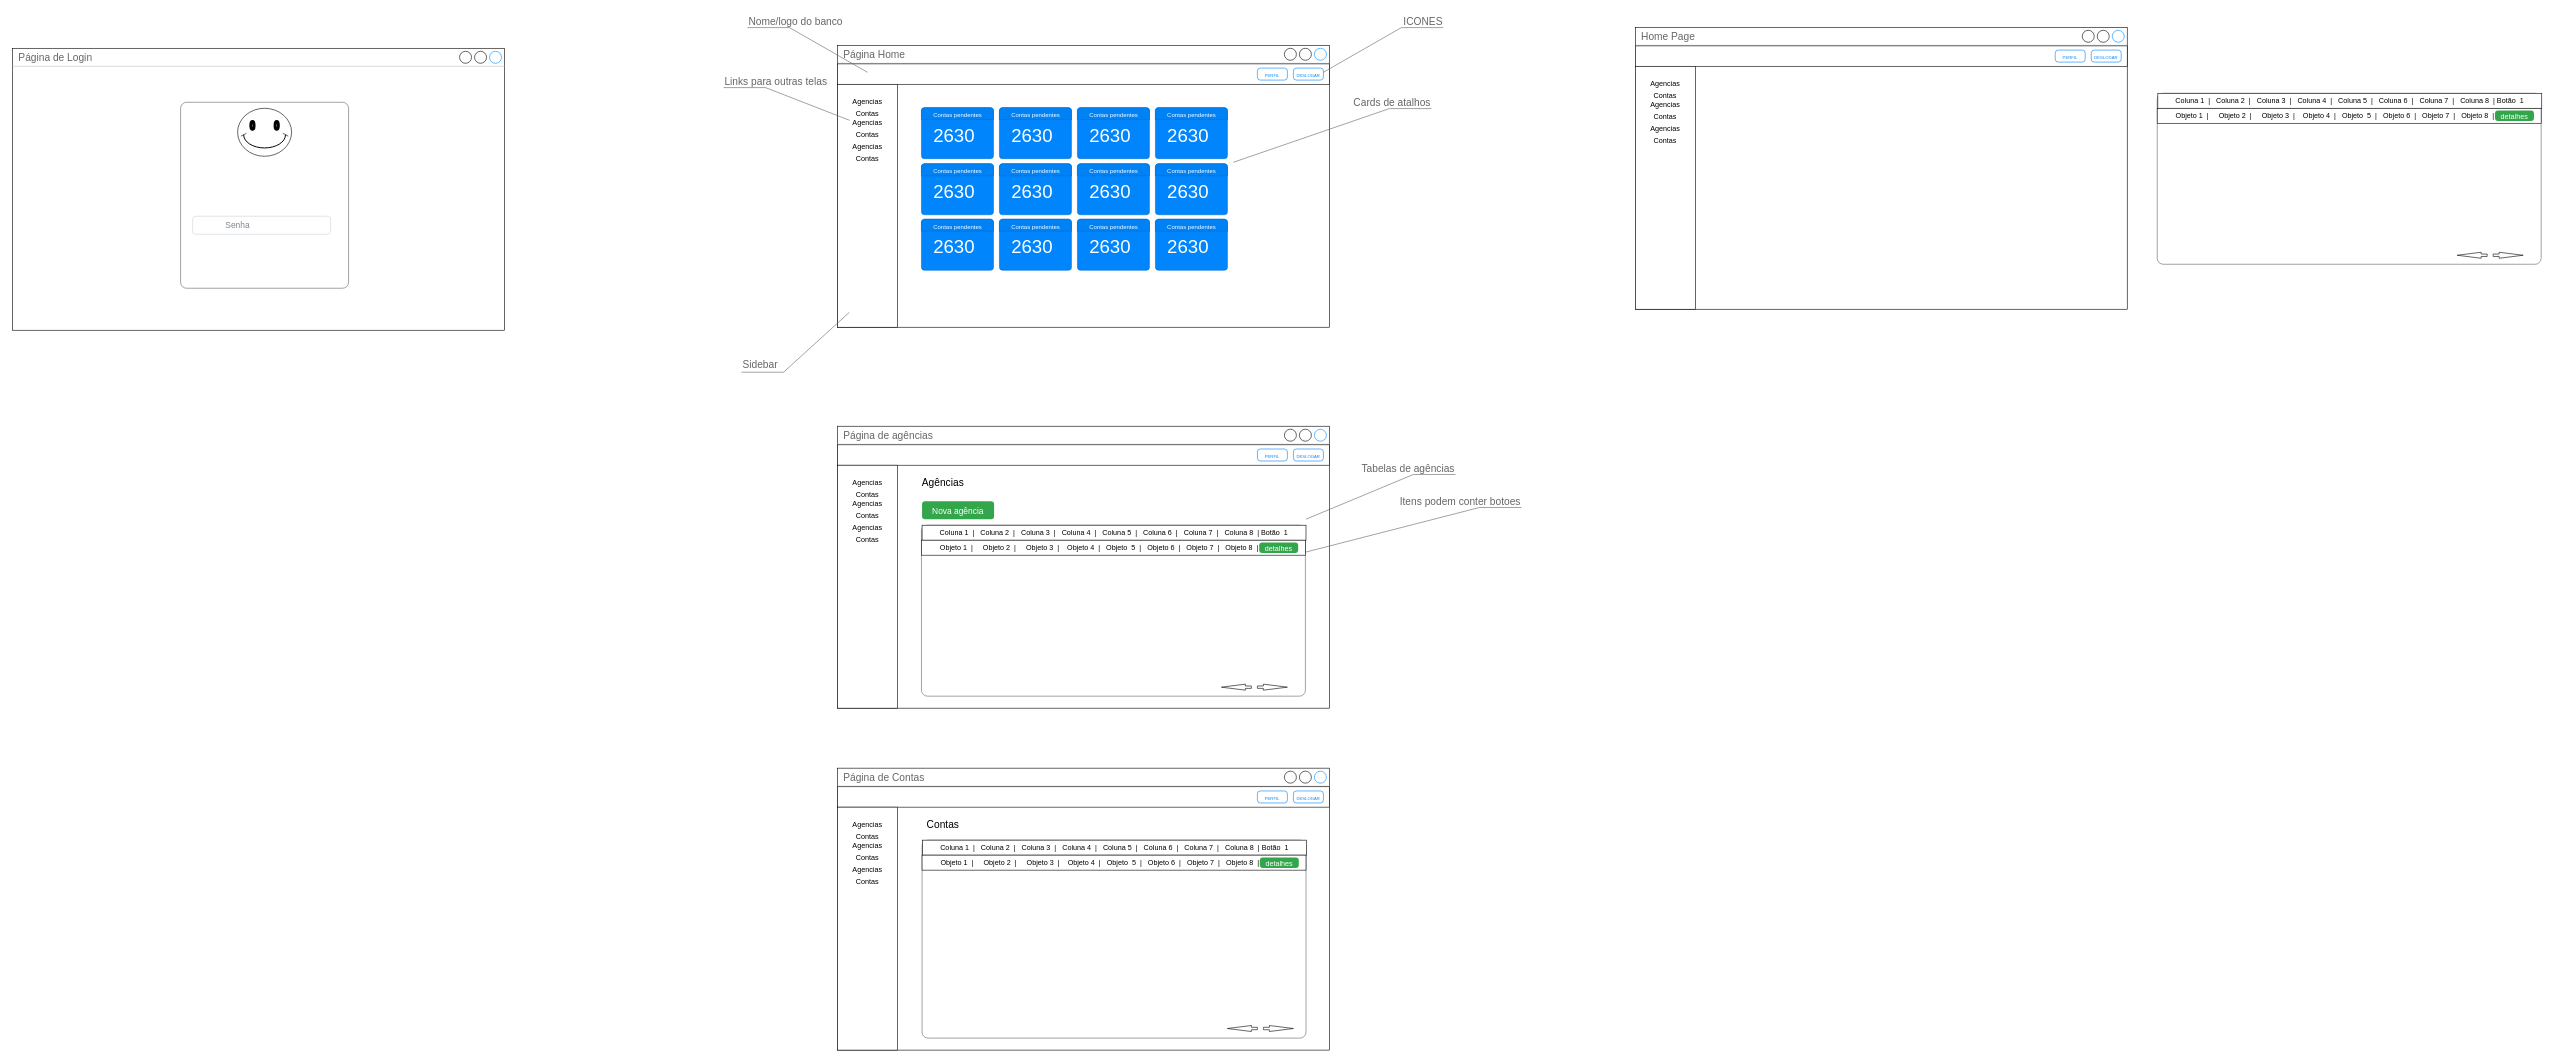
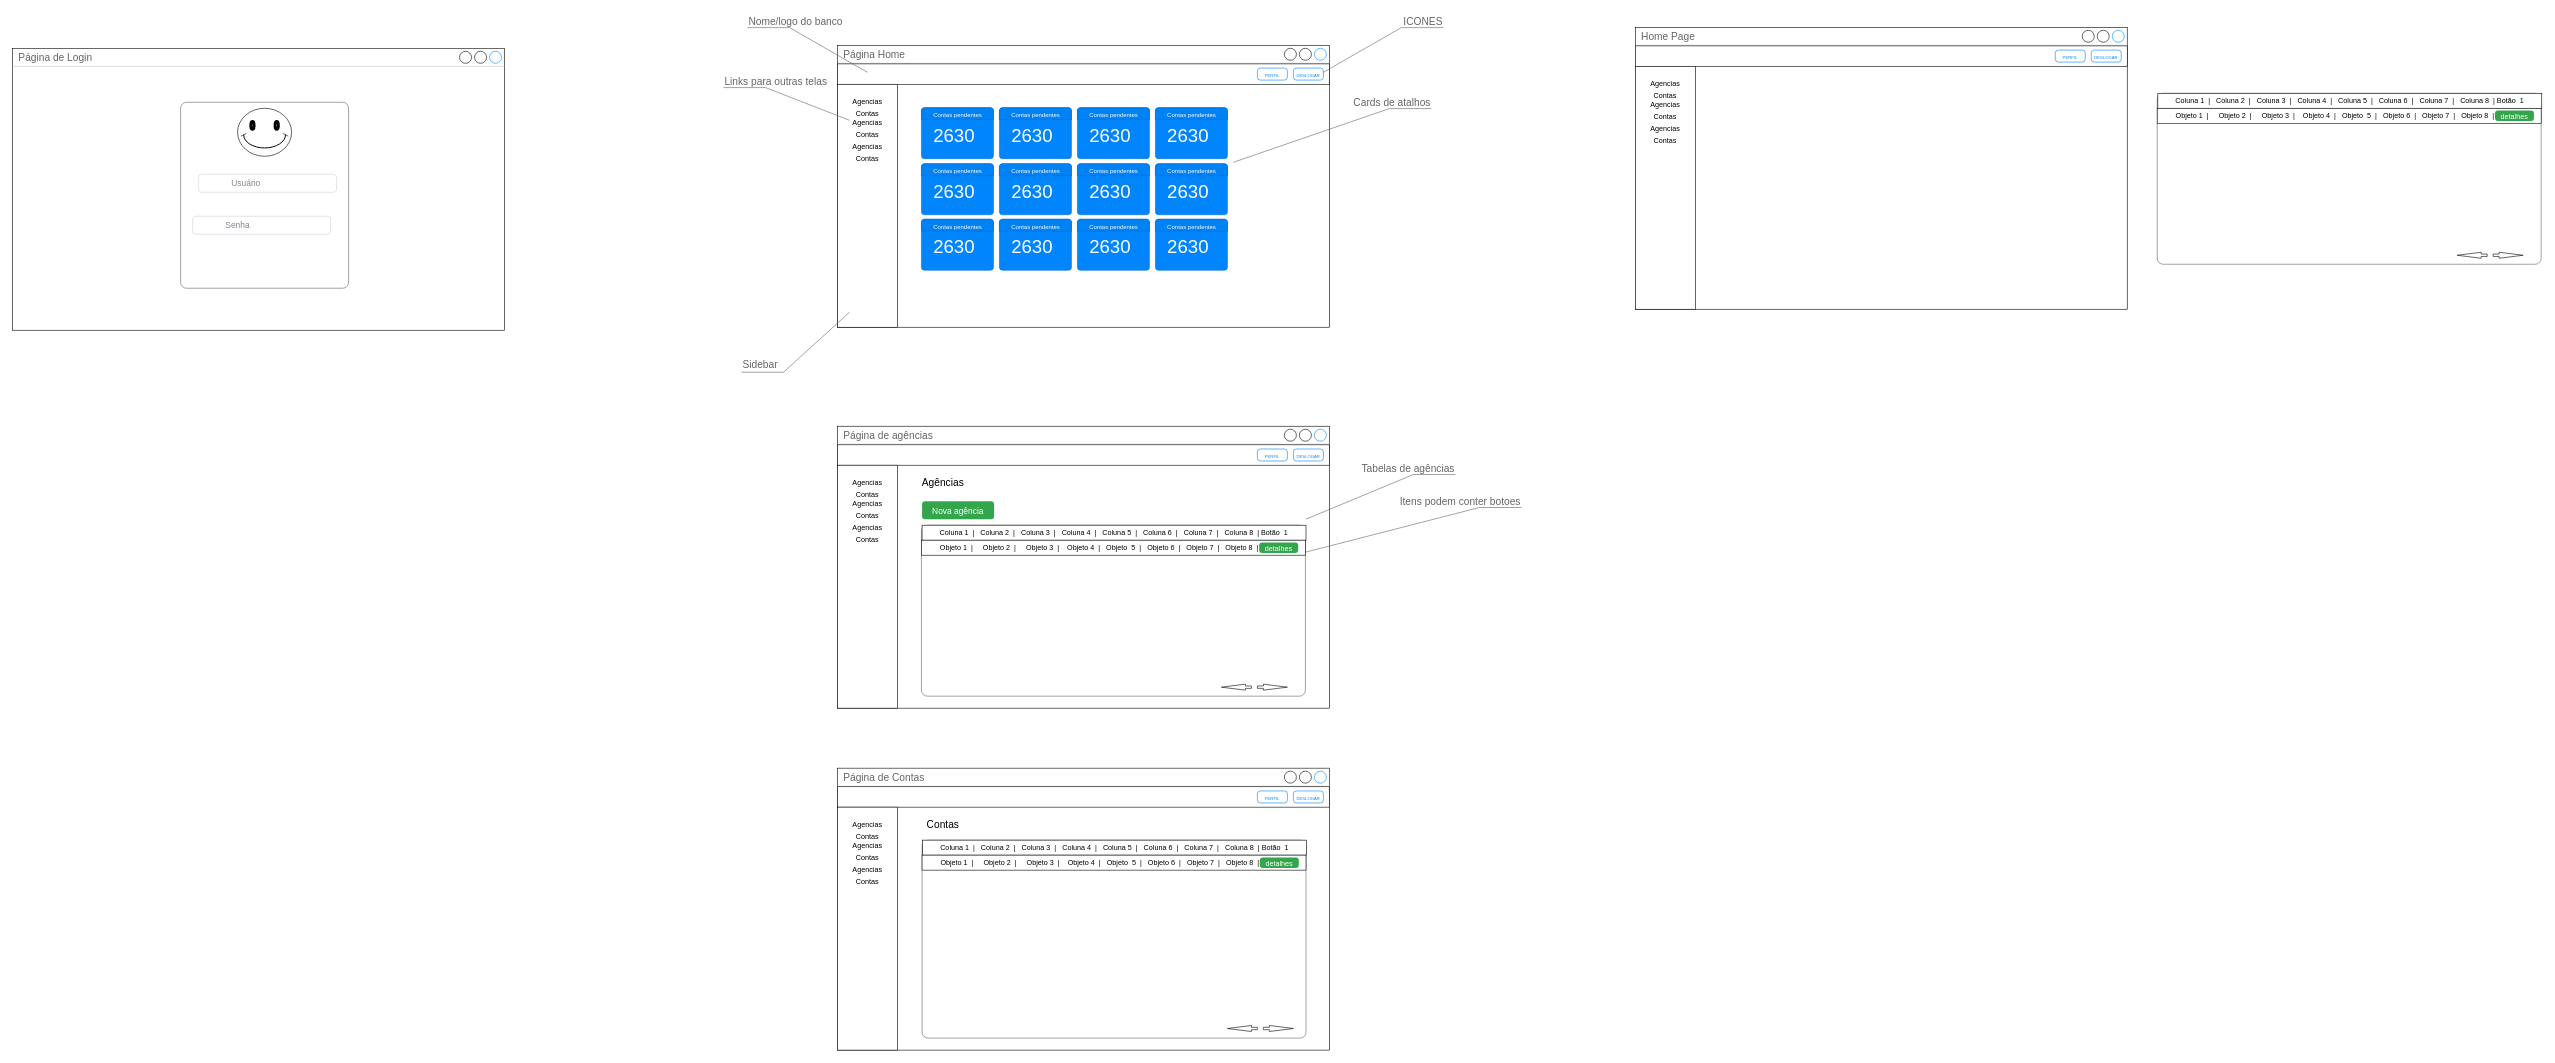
none -> (267, 183)
